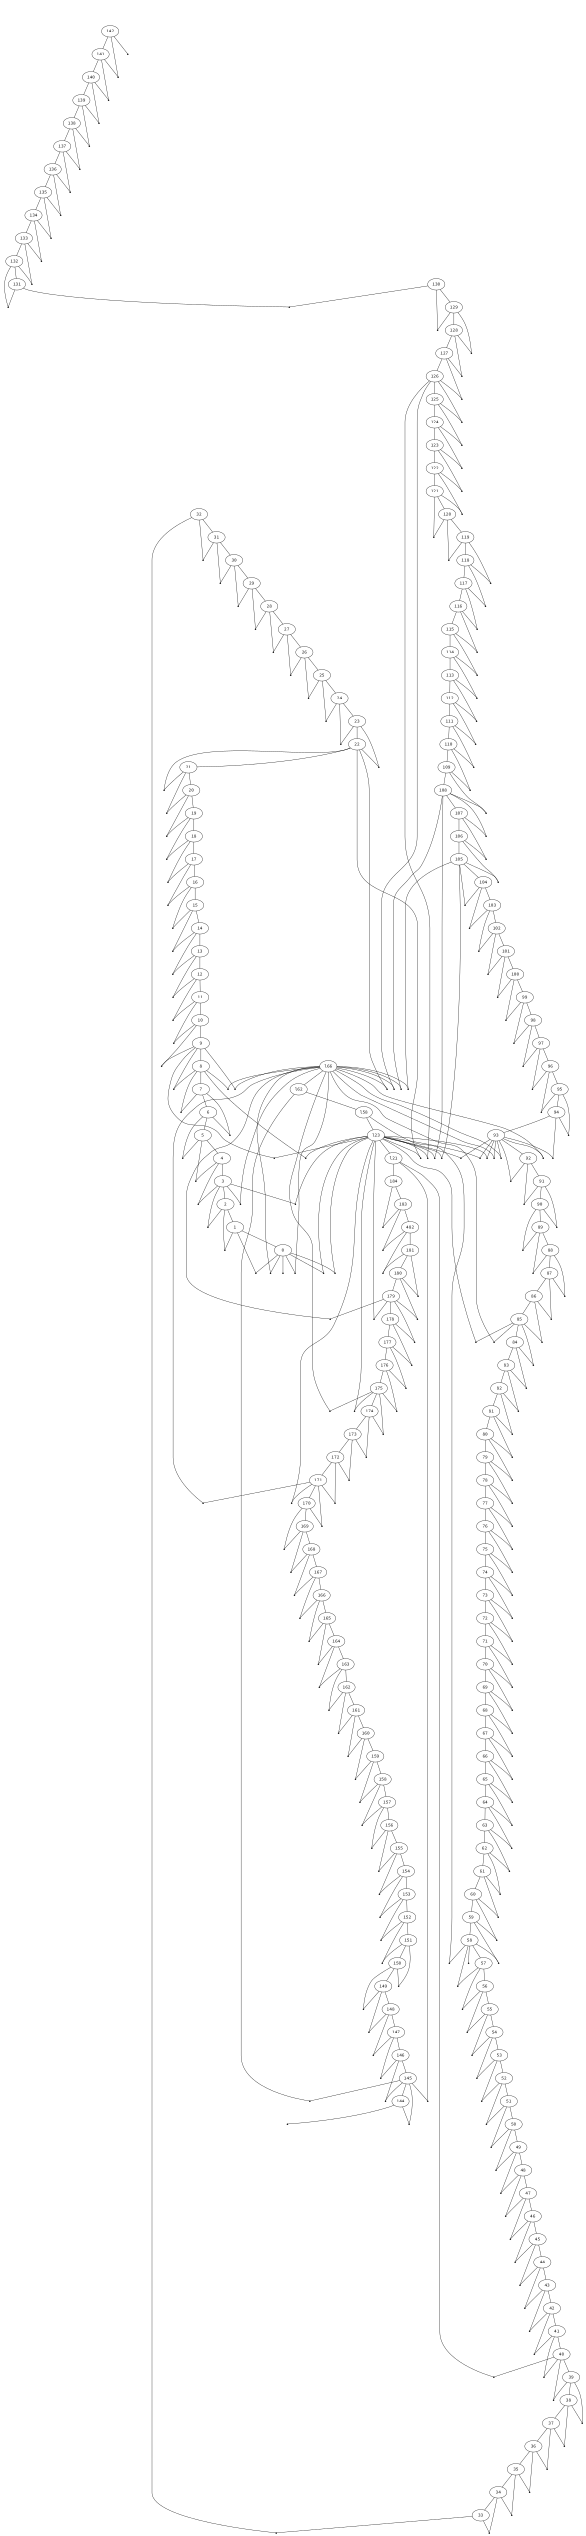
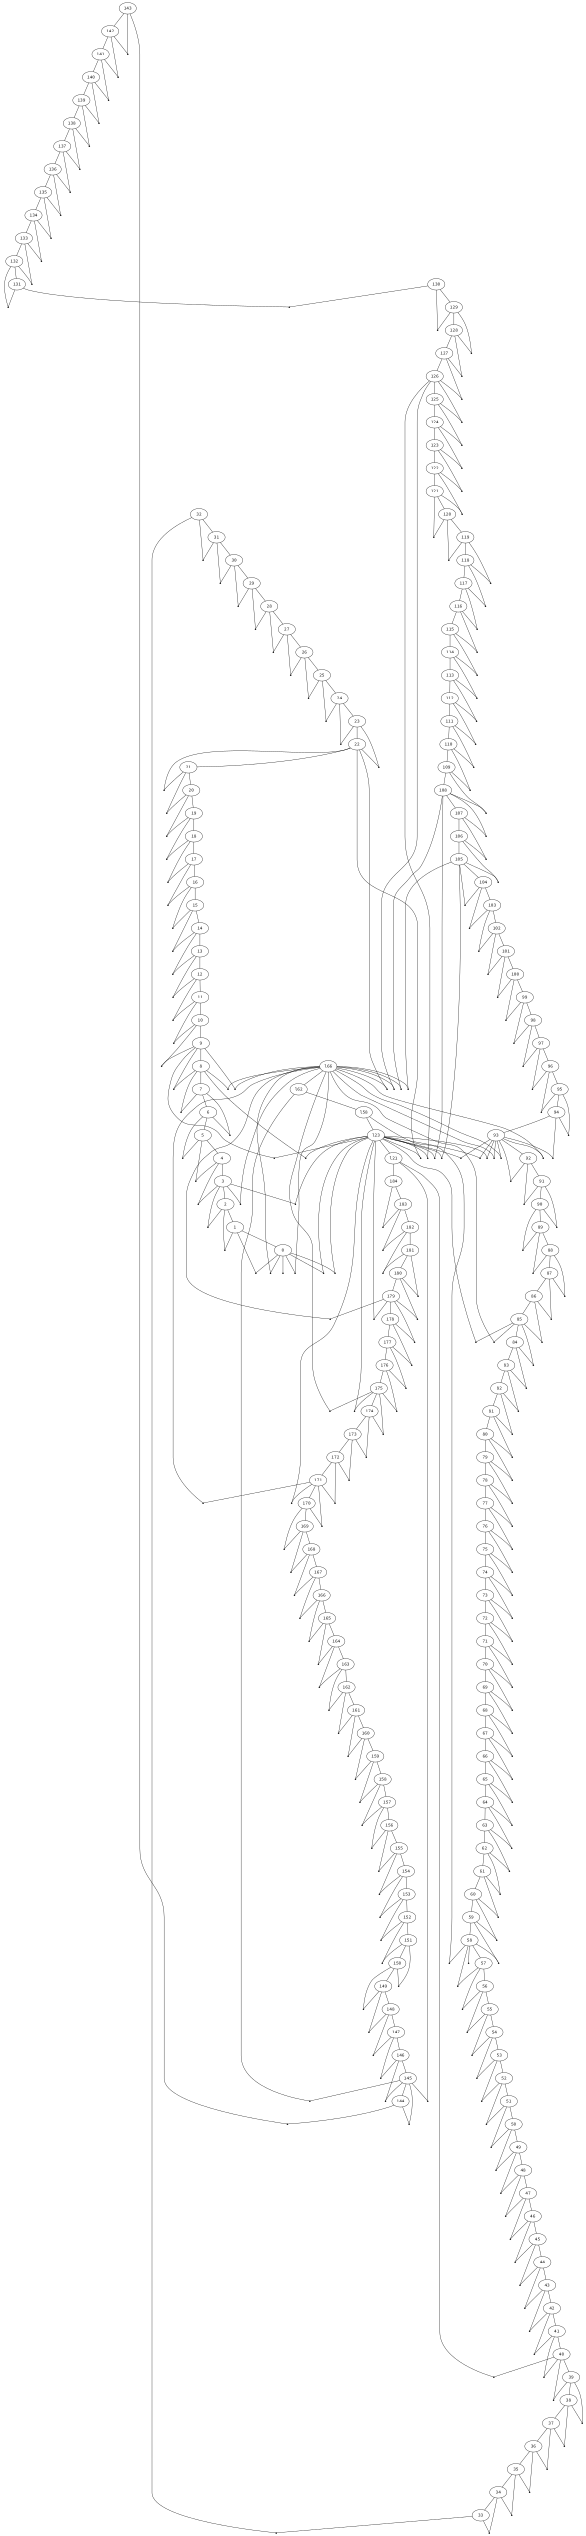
none -> (128, 8)
(410, 1227) -> (410, 1227)
